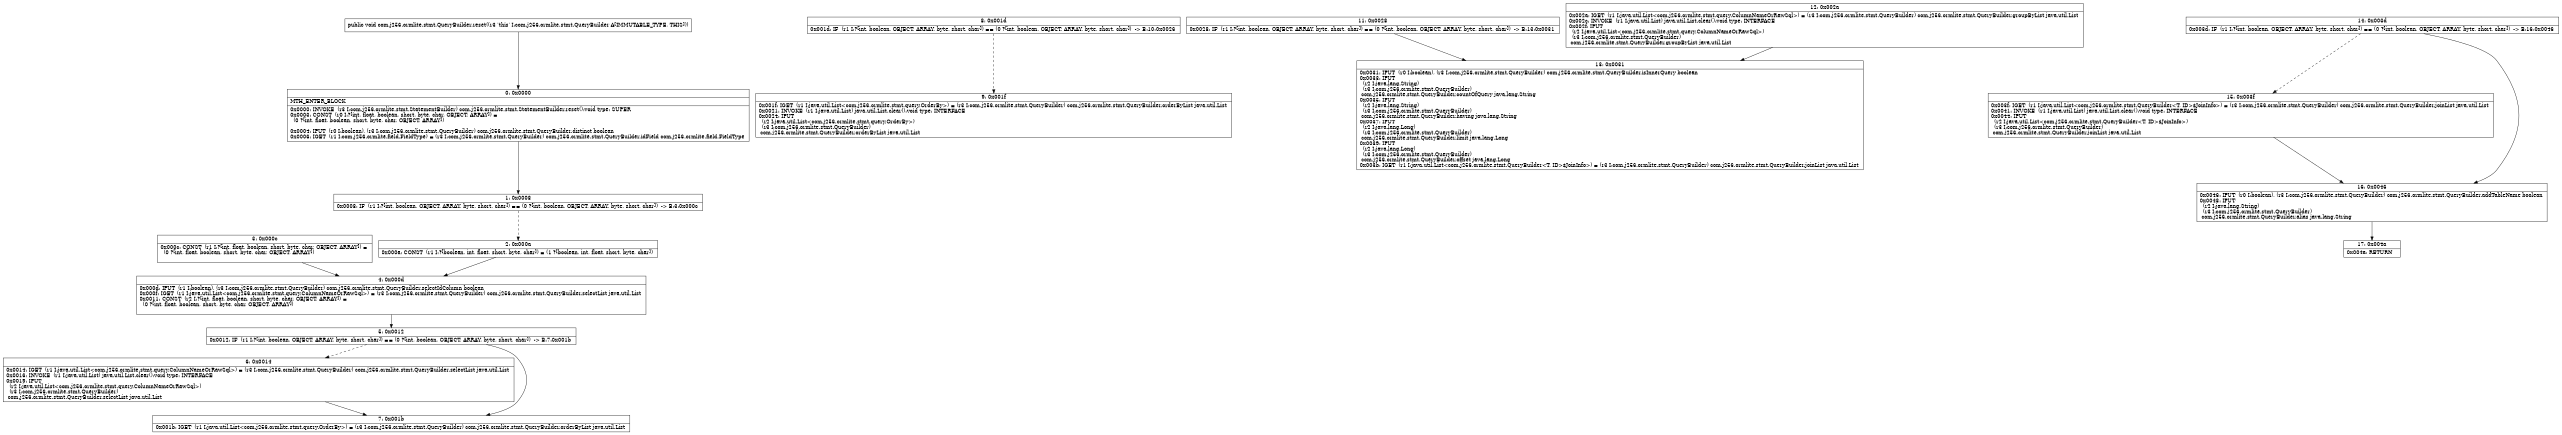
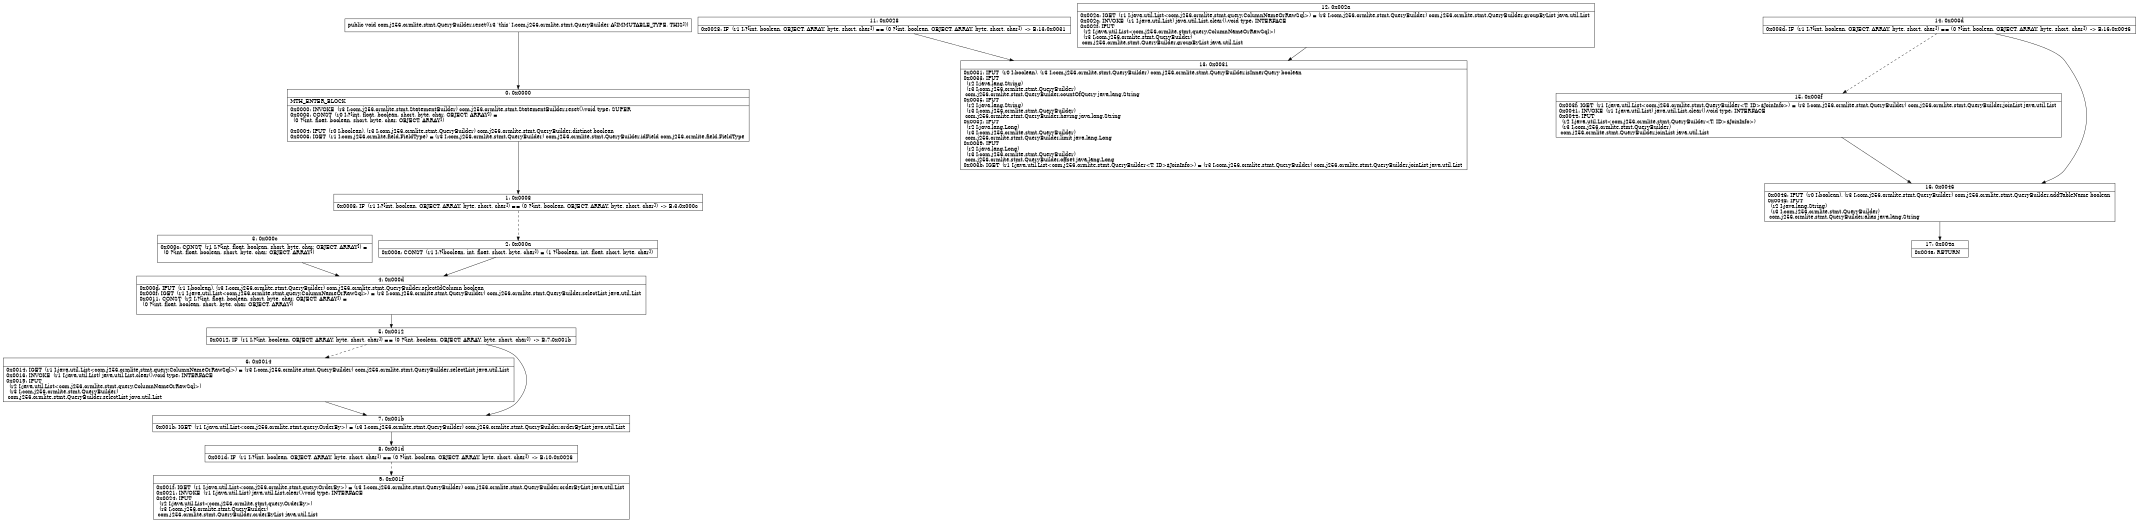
(1379, 122) -> (983, 122)
none -> (391, 437)
